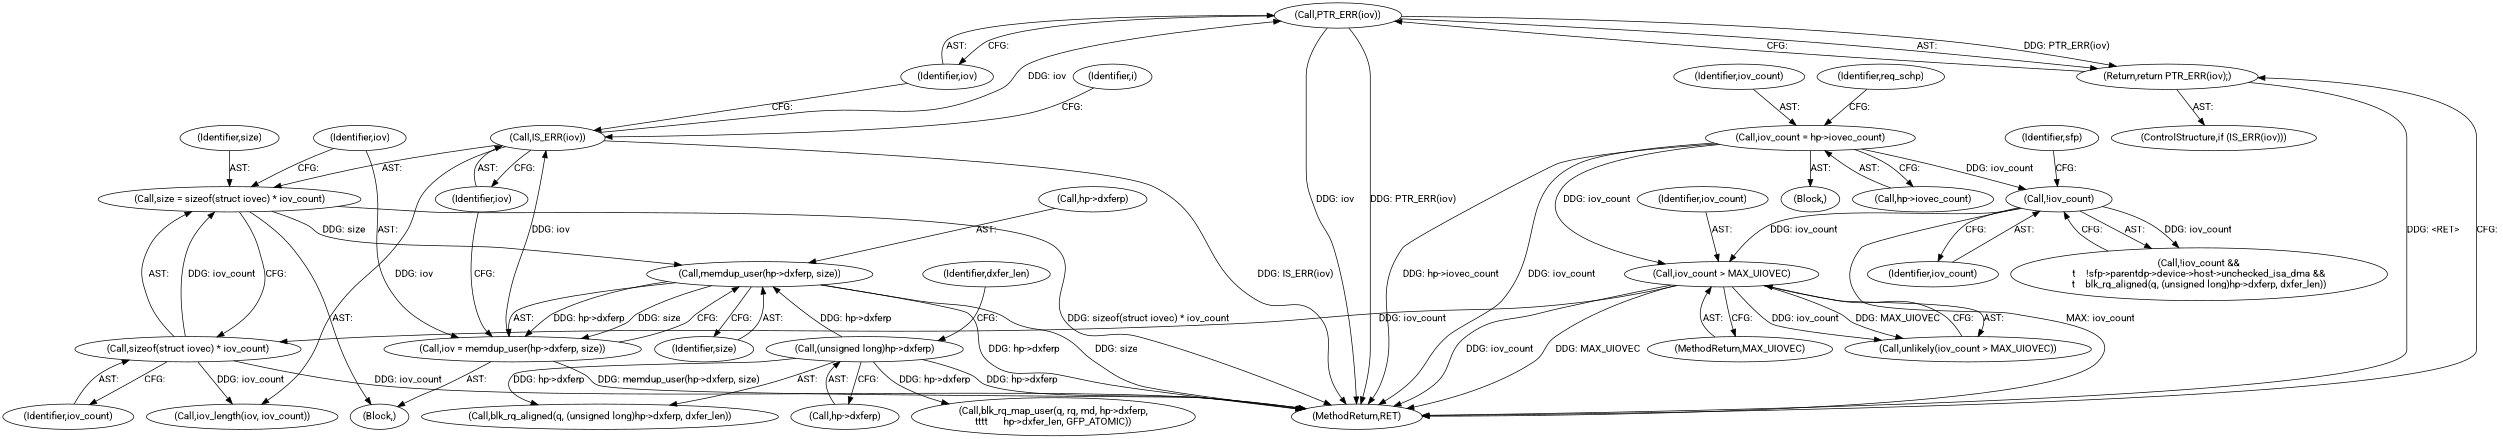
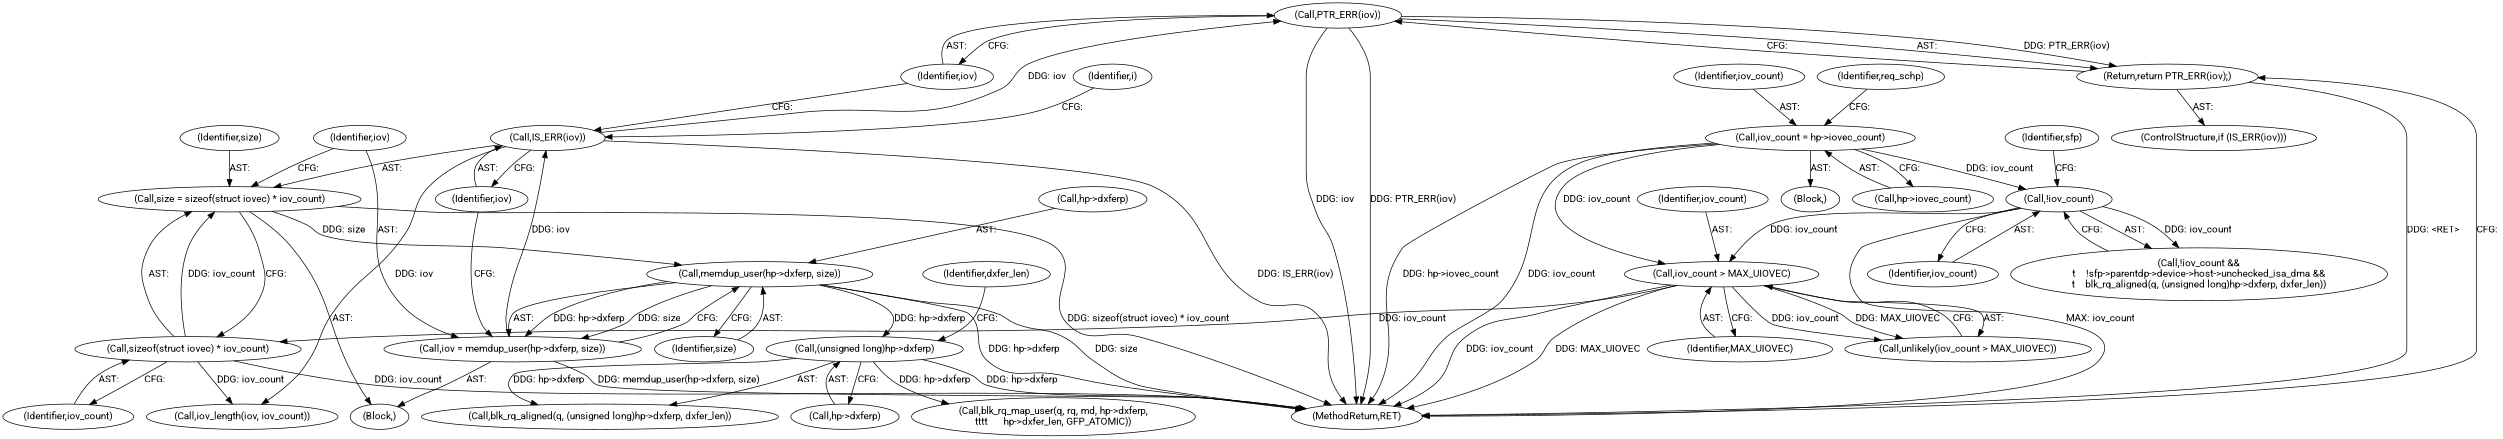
(809, 316) -> (867, 298)
(1740, 349) -> (1740, 349)
